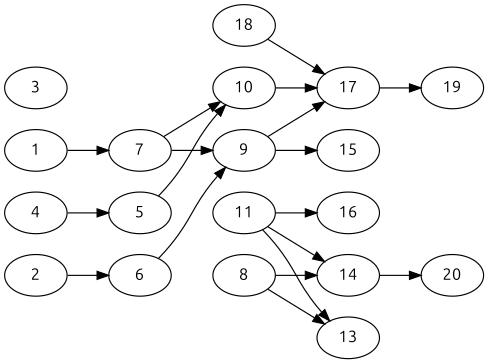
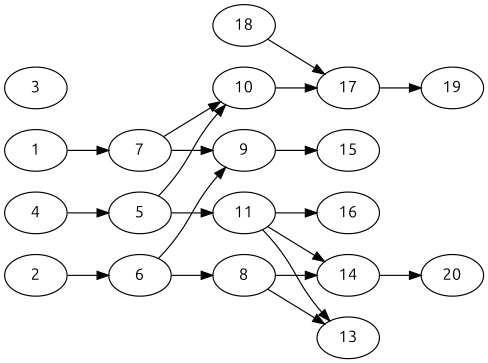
(291, 122) -> none
none -> (183, 213)
none -> (186, 275)
